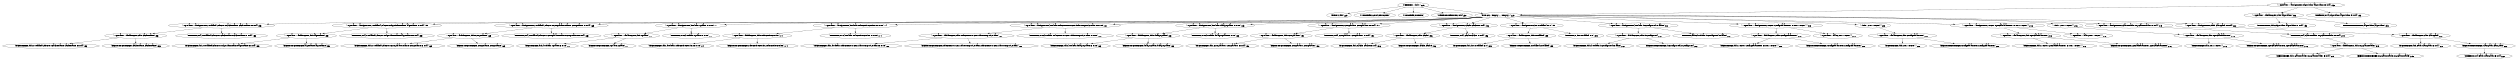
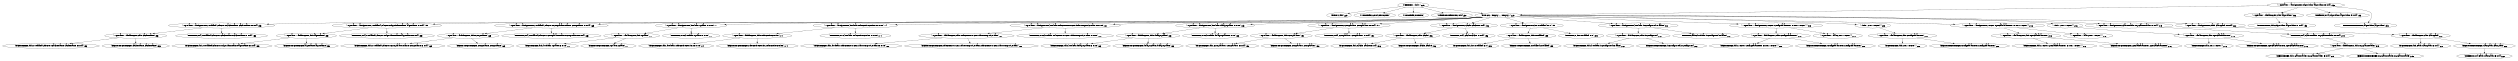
(2319, 20) -> (2358, 9)
